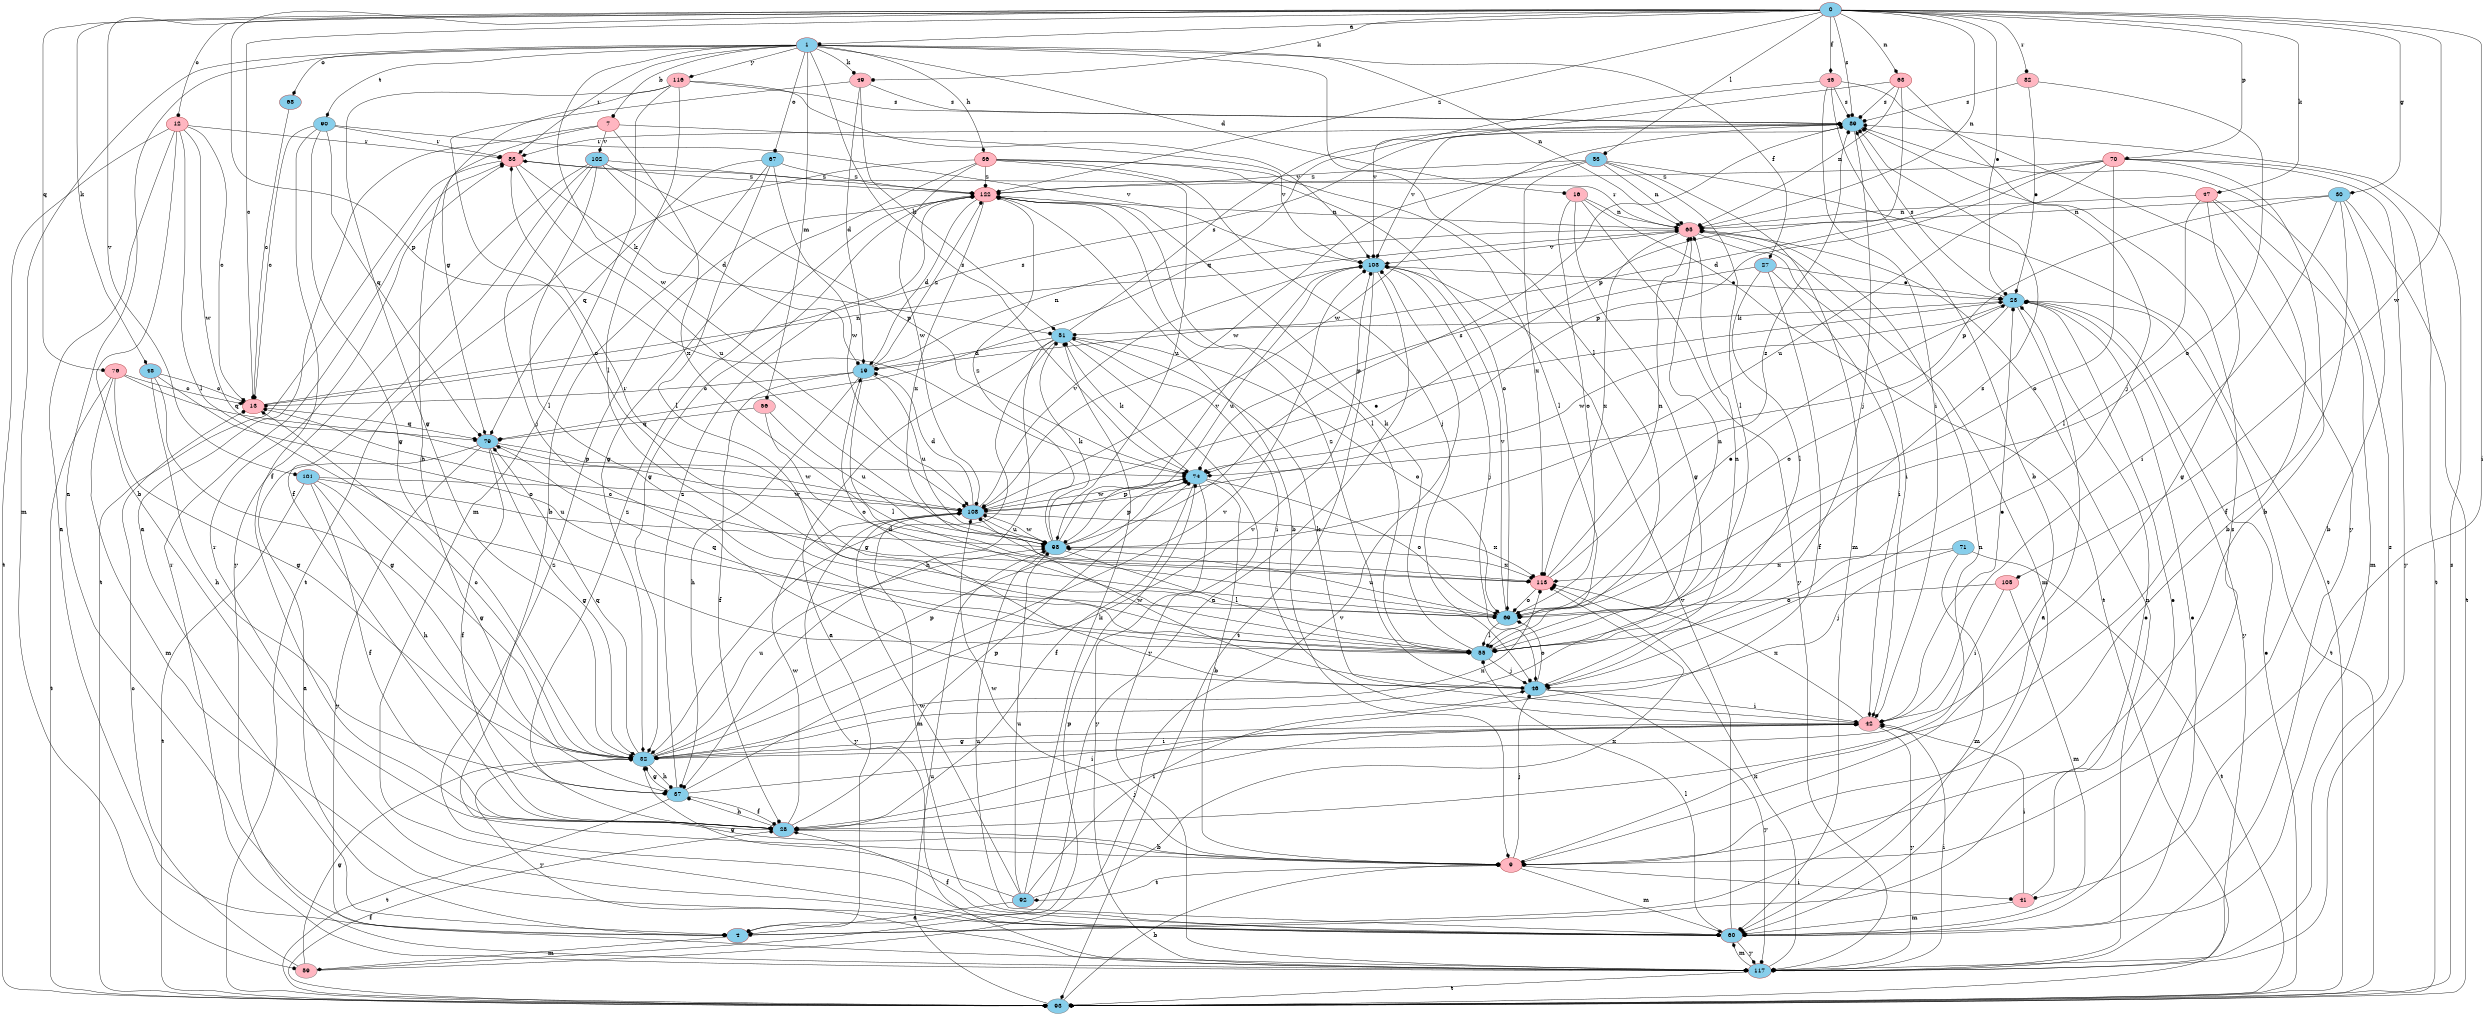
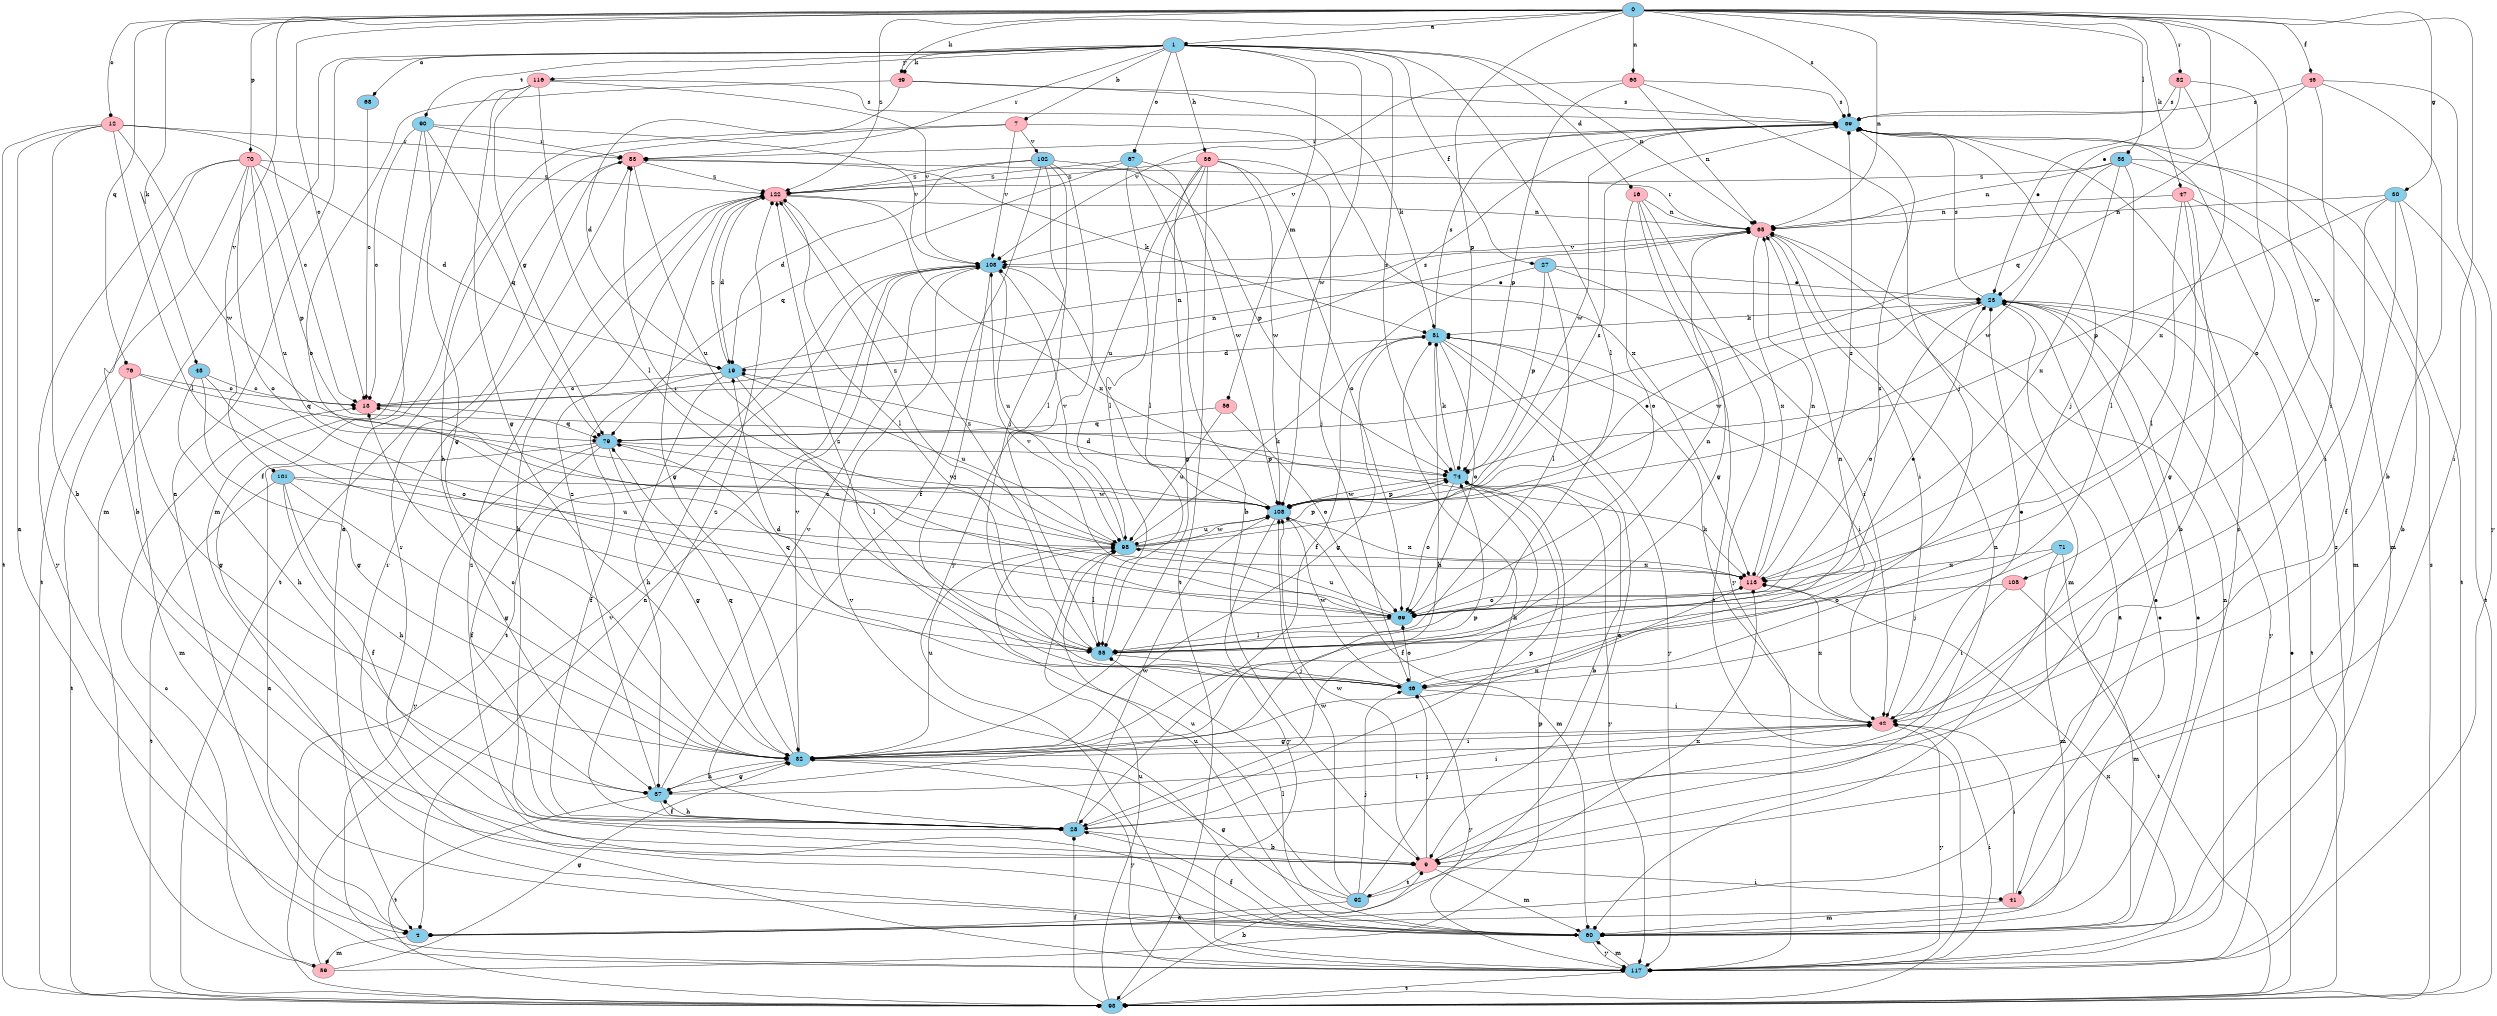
none -> (2088, 402)
(1500, 414) -> (1090, 531)
(1386, 424) -> (969, 424)
(1170, 915) -> (1248, 825)
